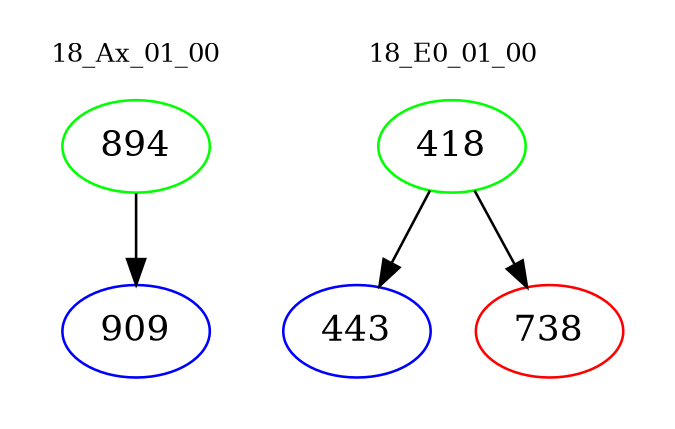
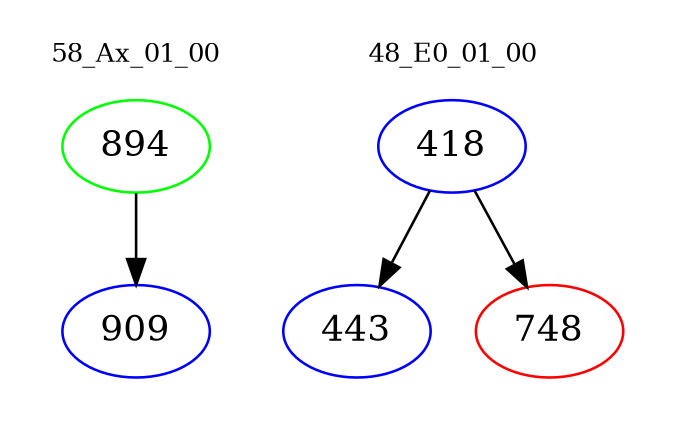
(136, 55) -> (136, 55)
(453, 55) -> (453, 55)
(452, 146) -> (452, 146)
(550, 331) -> (550, 331)
